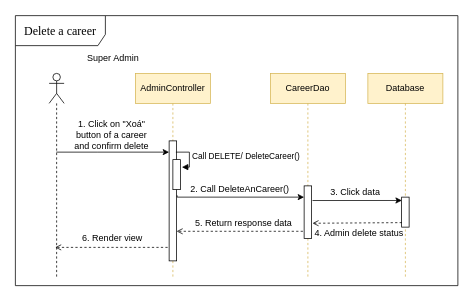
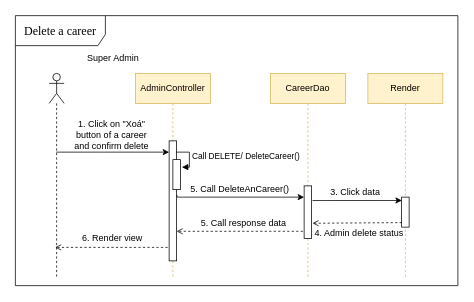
(405, 88) -> (405, 88)
(240, 189) -> (240, 189)
(244, 223) -> (244, 223)
